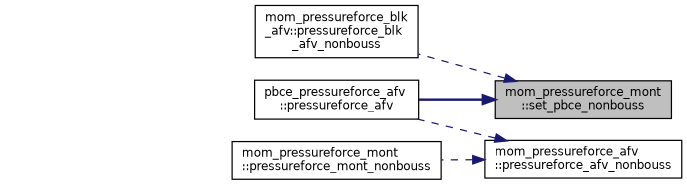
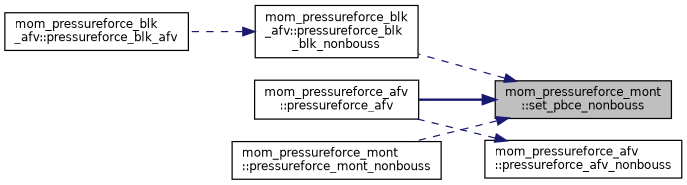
none -> (97, 32)
(337, 32) -> (337, 32)
(337, 100) -> (337, 100)
(457, 160) -> (446, 134)
